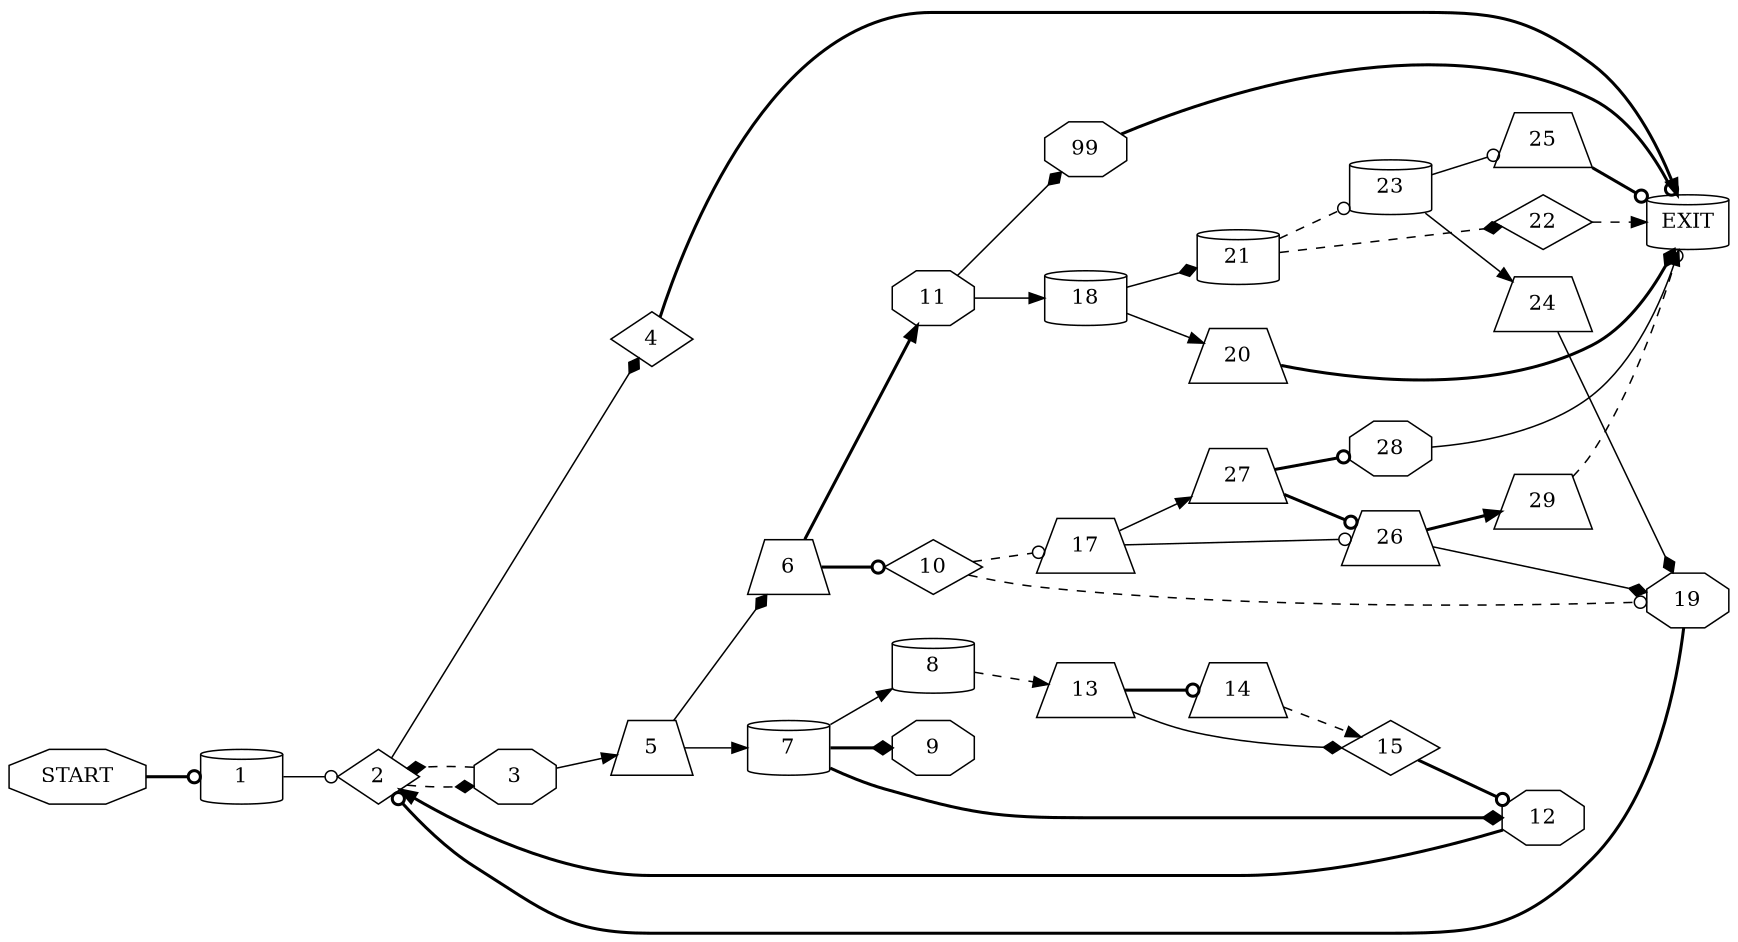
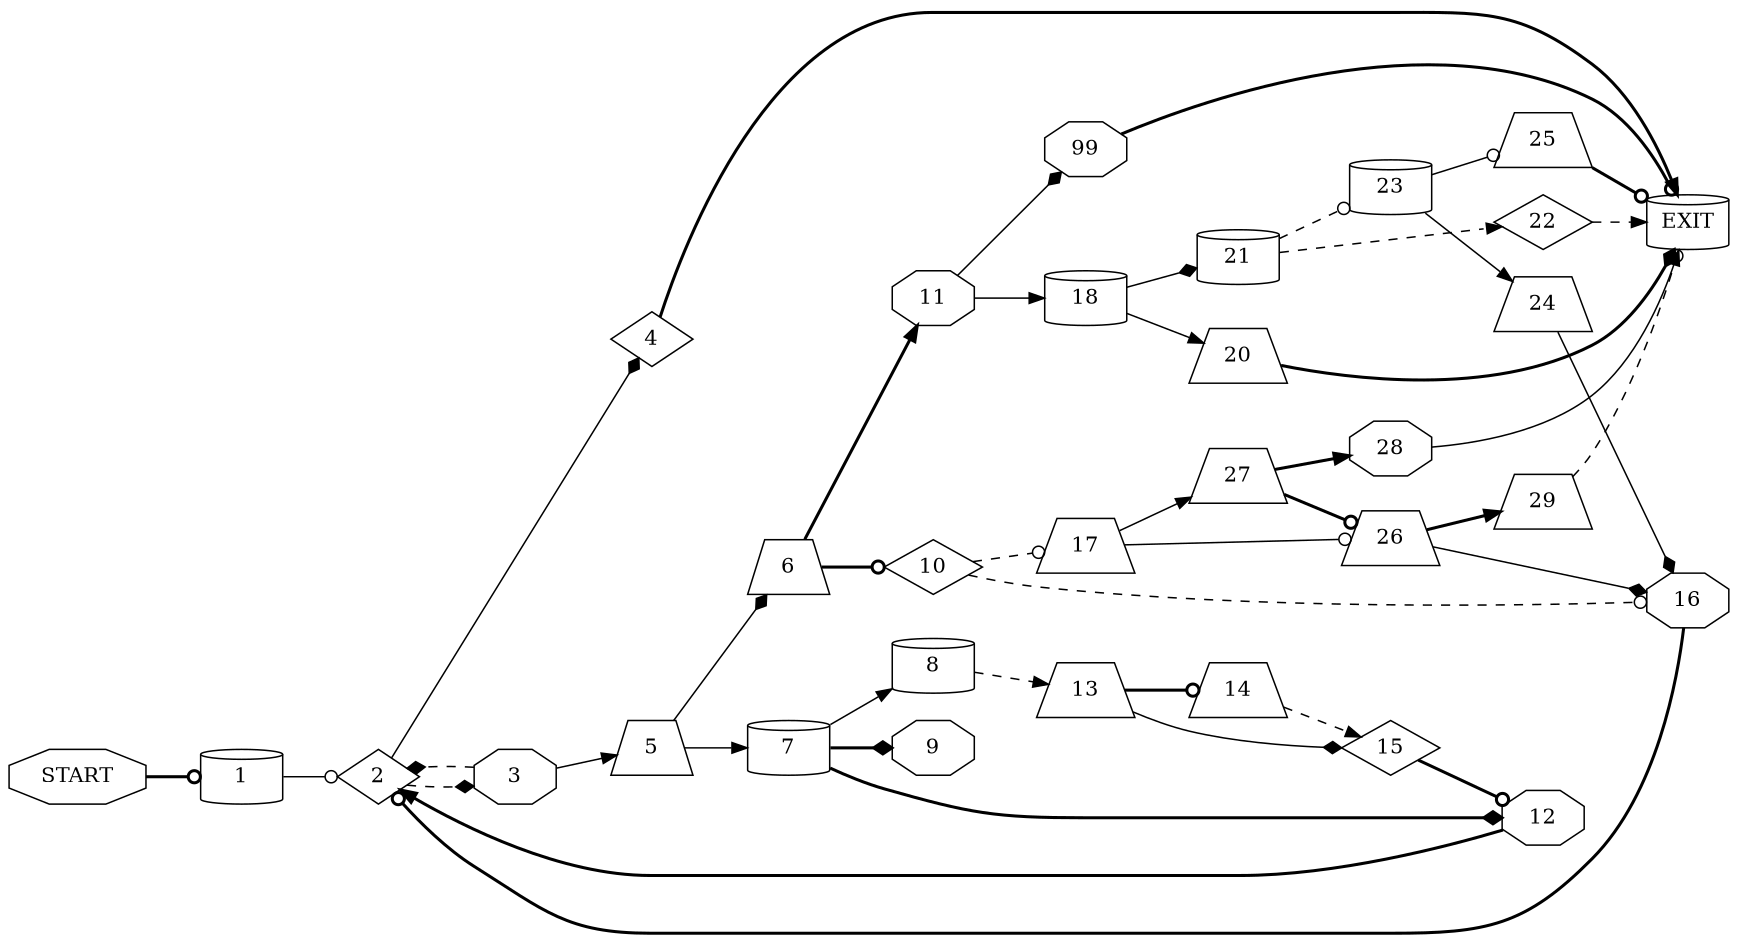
(1382, 241) -> (1382, 241)
(1306, 464) -> (1306, 464)
(1688, 600) -> (1688, 600)
